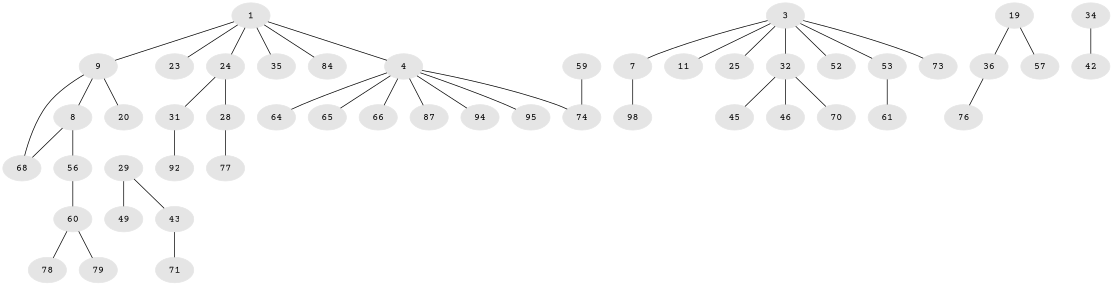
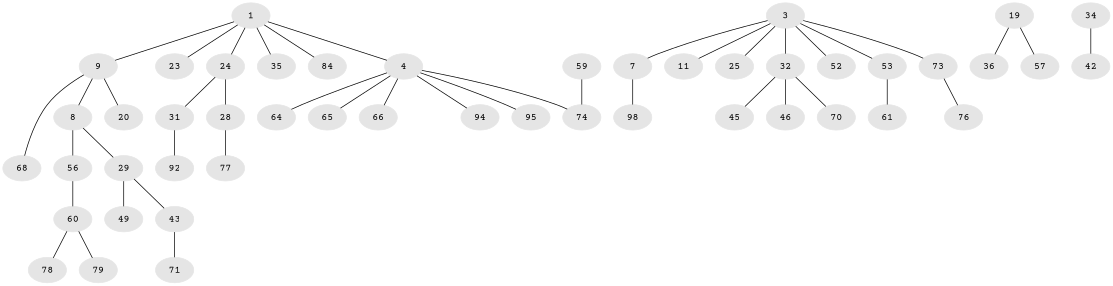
(976, 92) -> (951, 92)
(429, 117) -> none
(47, 143) -> (98, 143)
